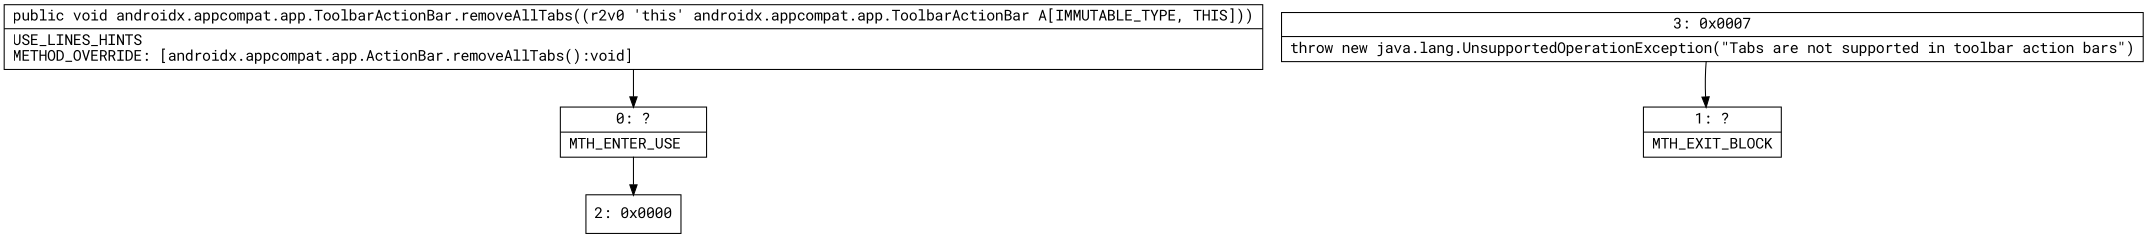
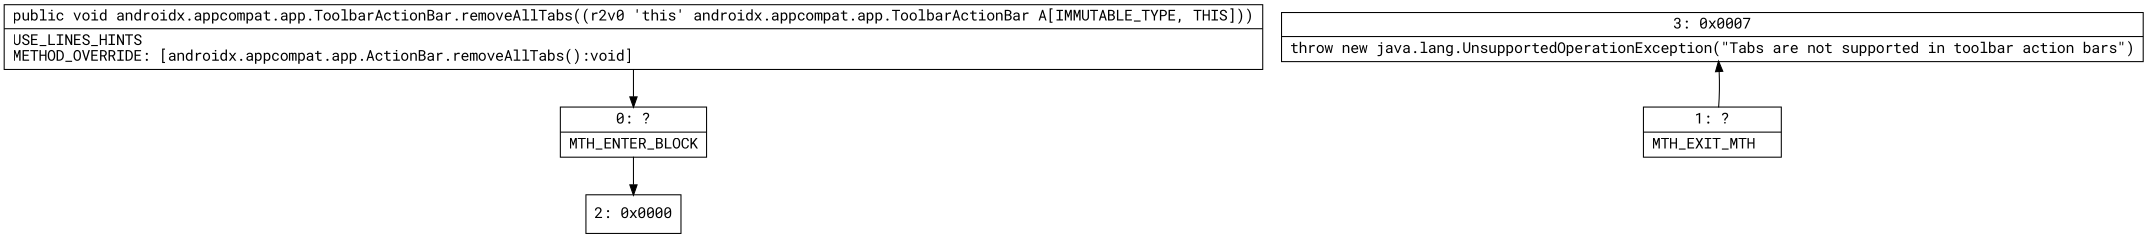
(1705, 79) -> (1719, 89)
(625, 144) -> (633, 144)
(1712, 144) -> (1704, 144)
